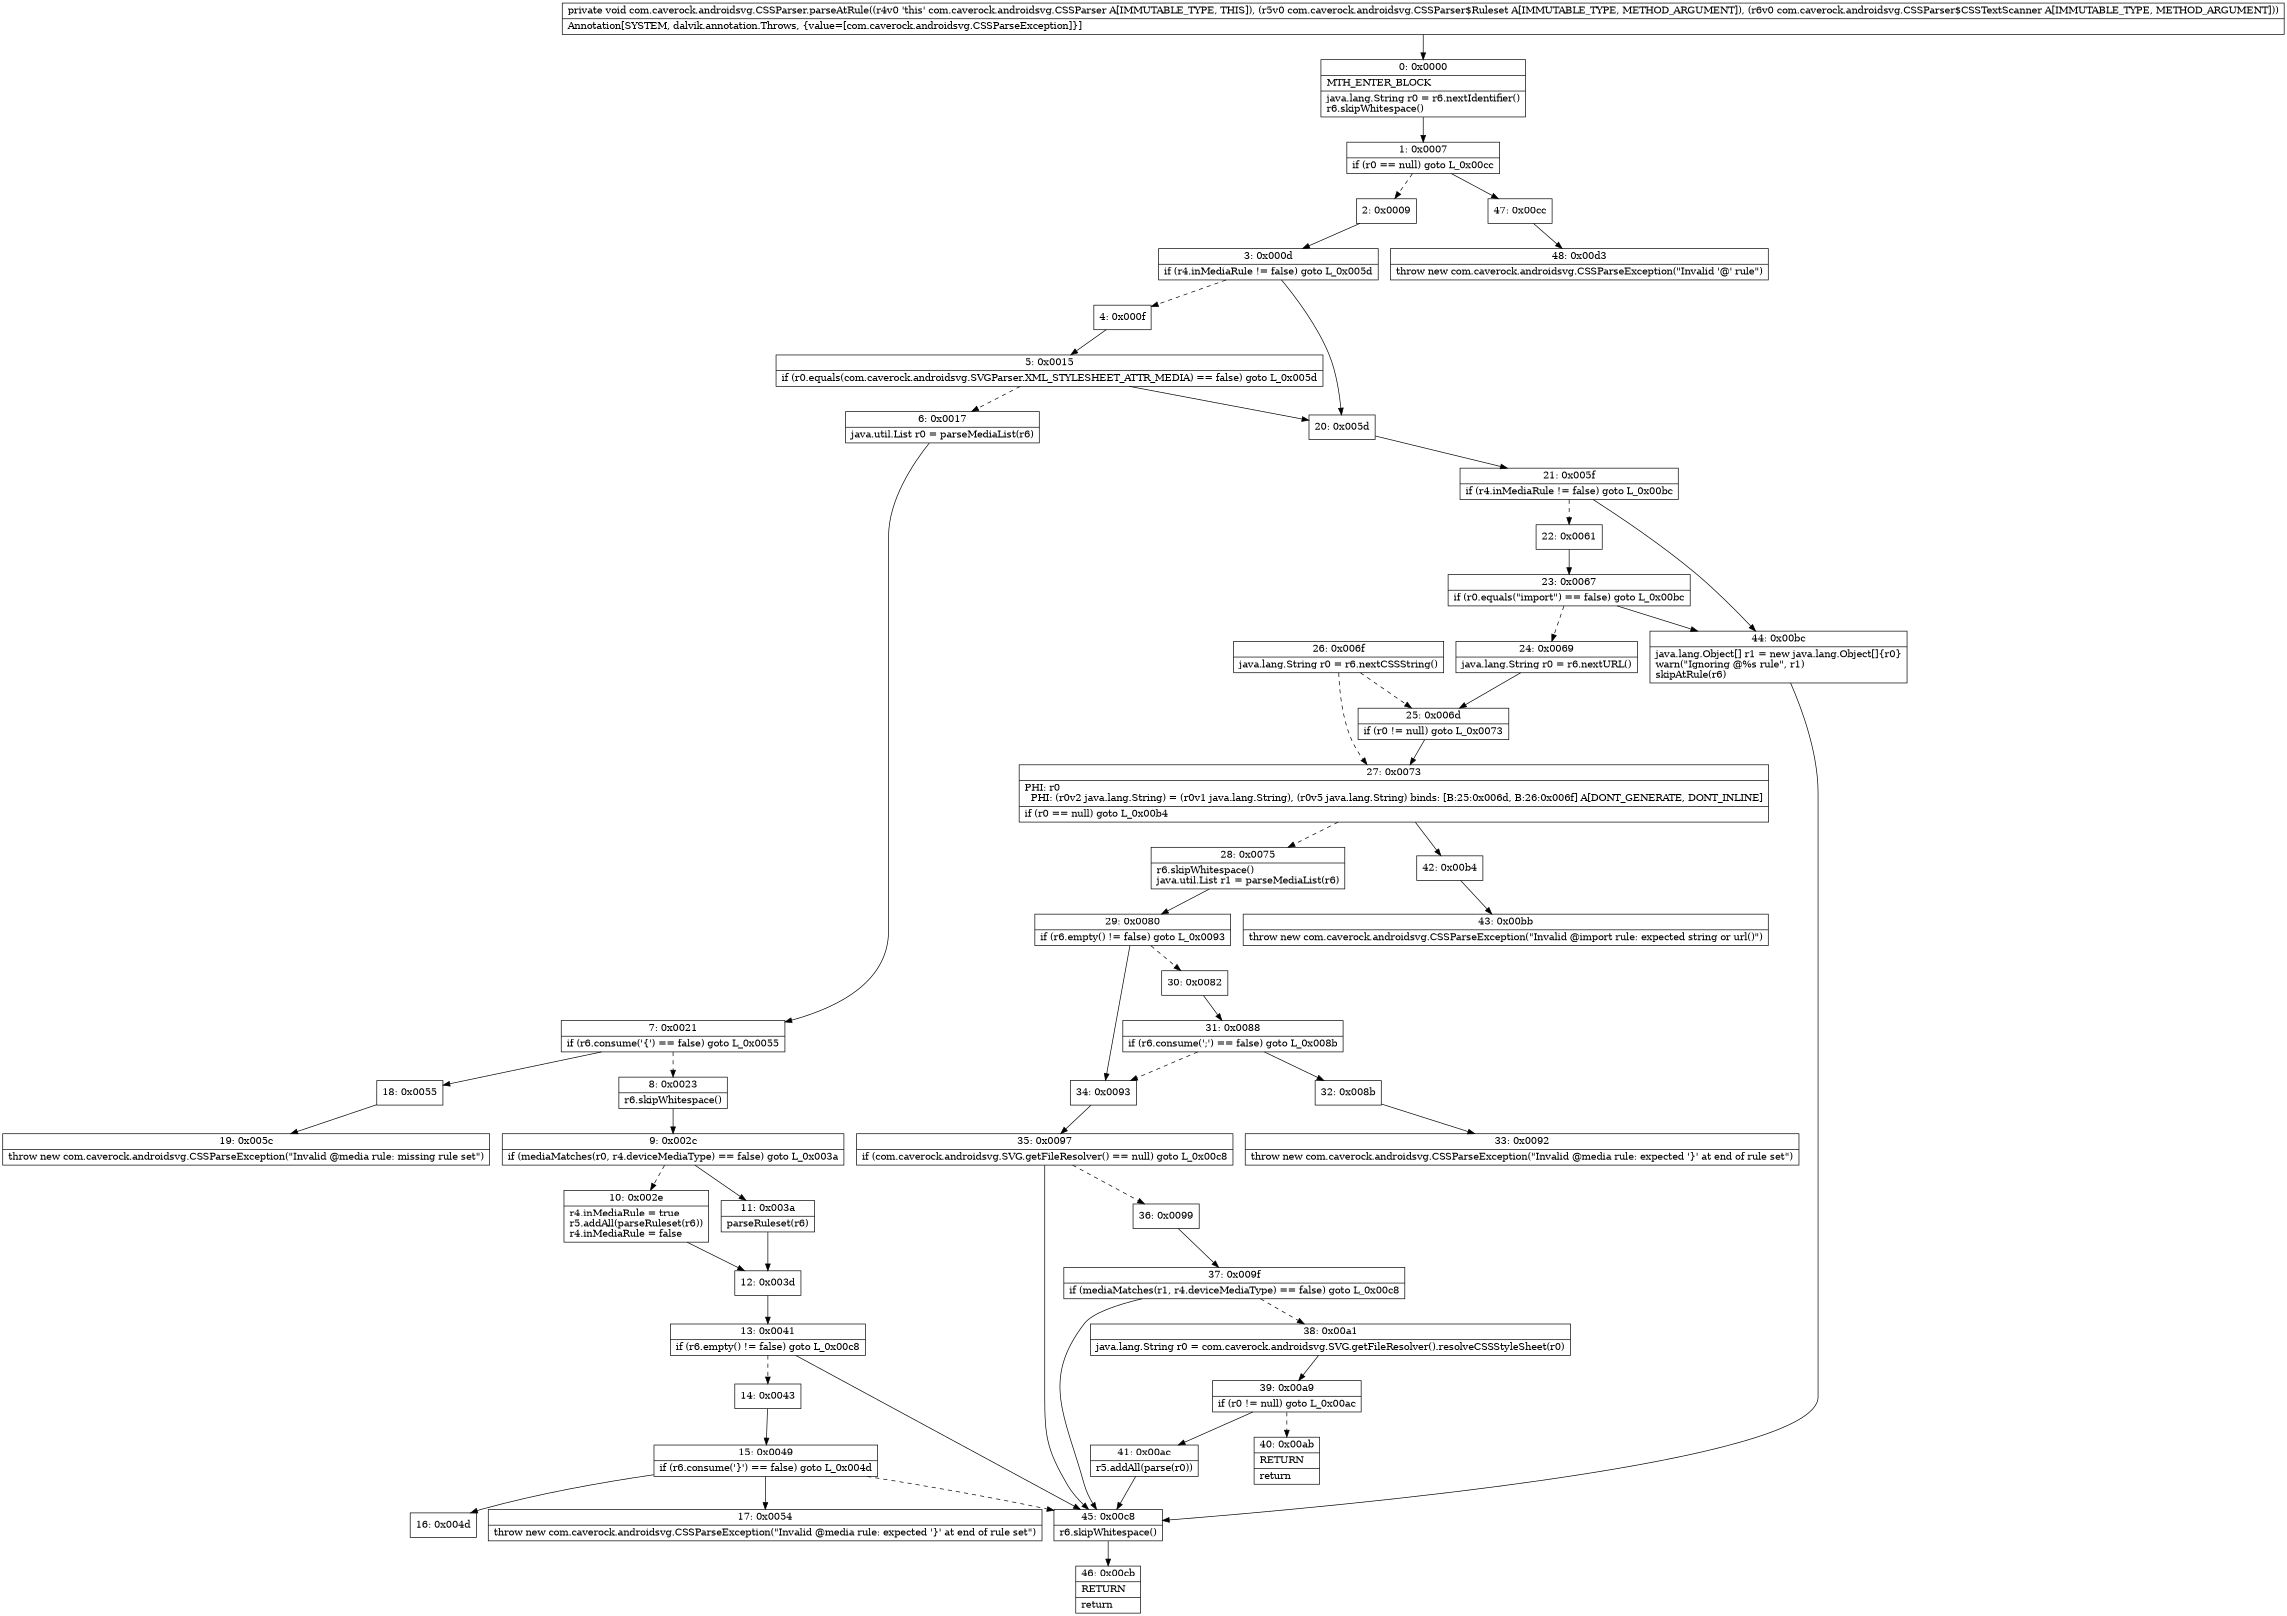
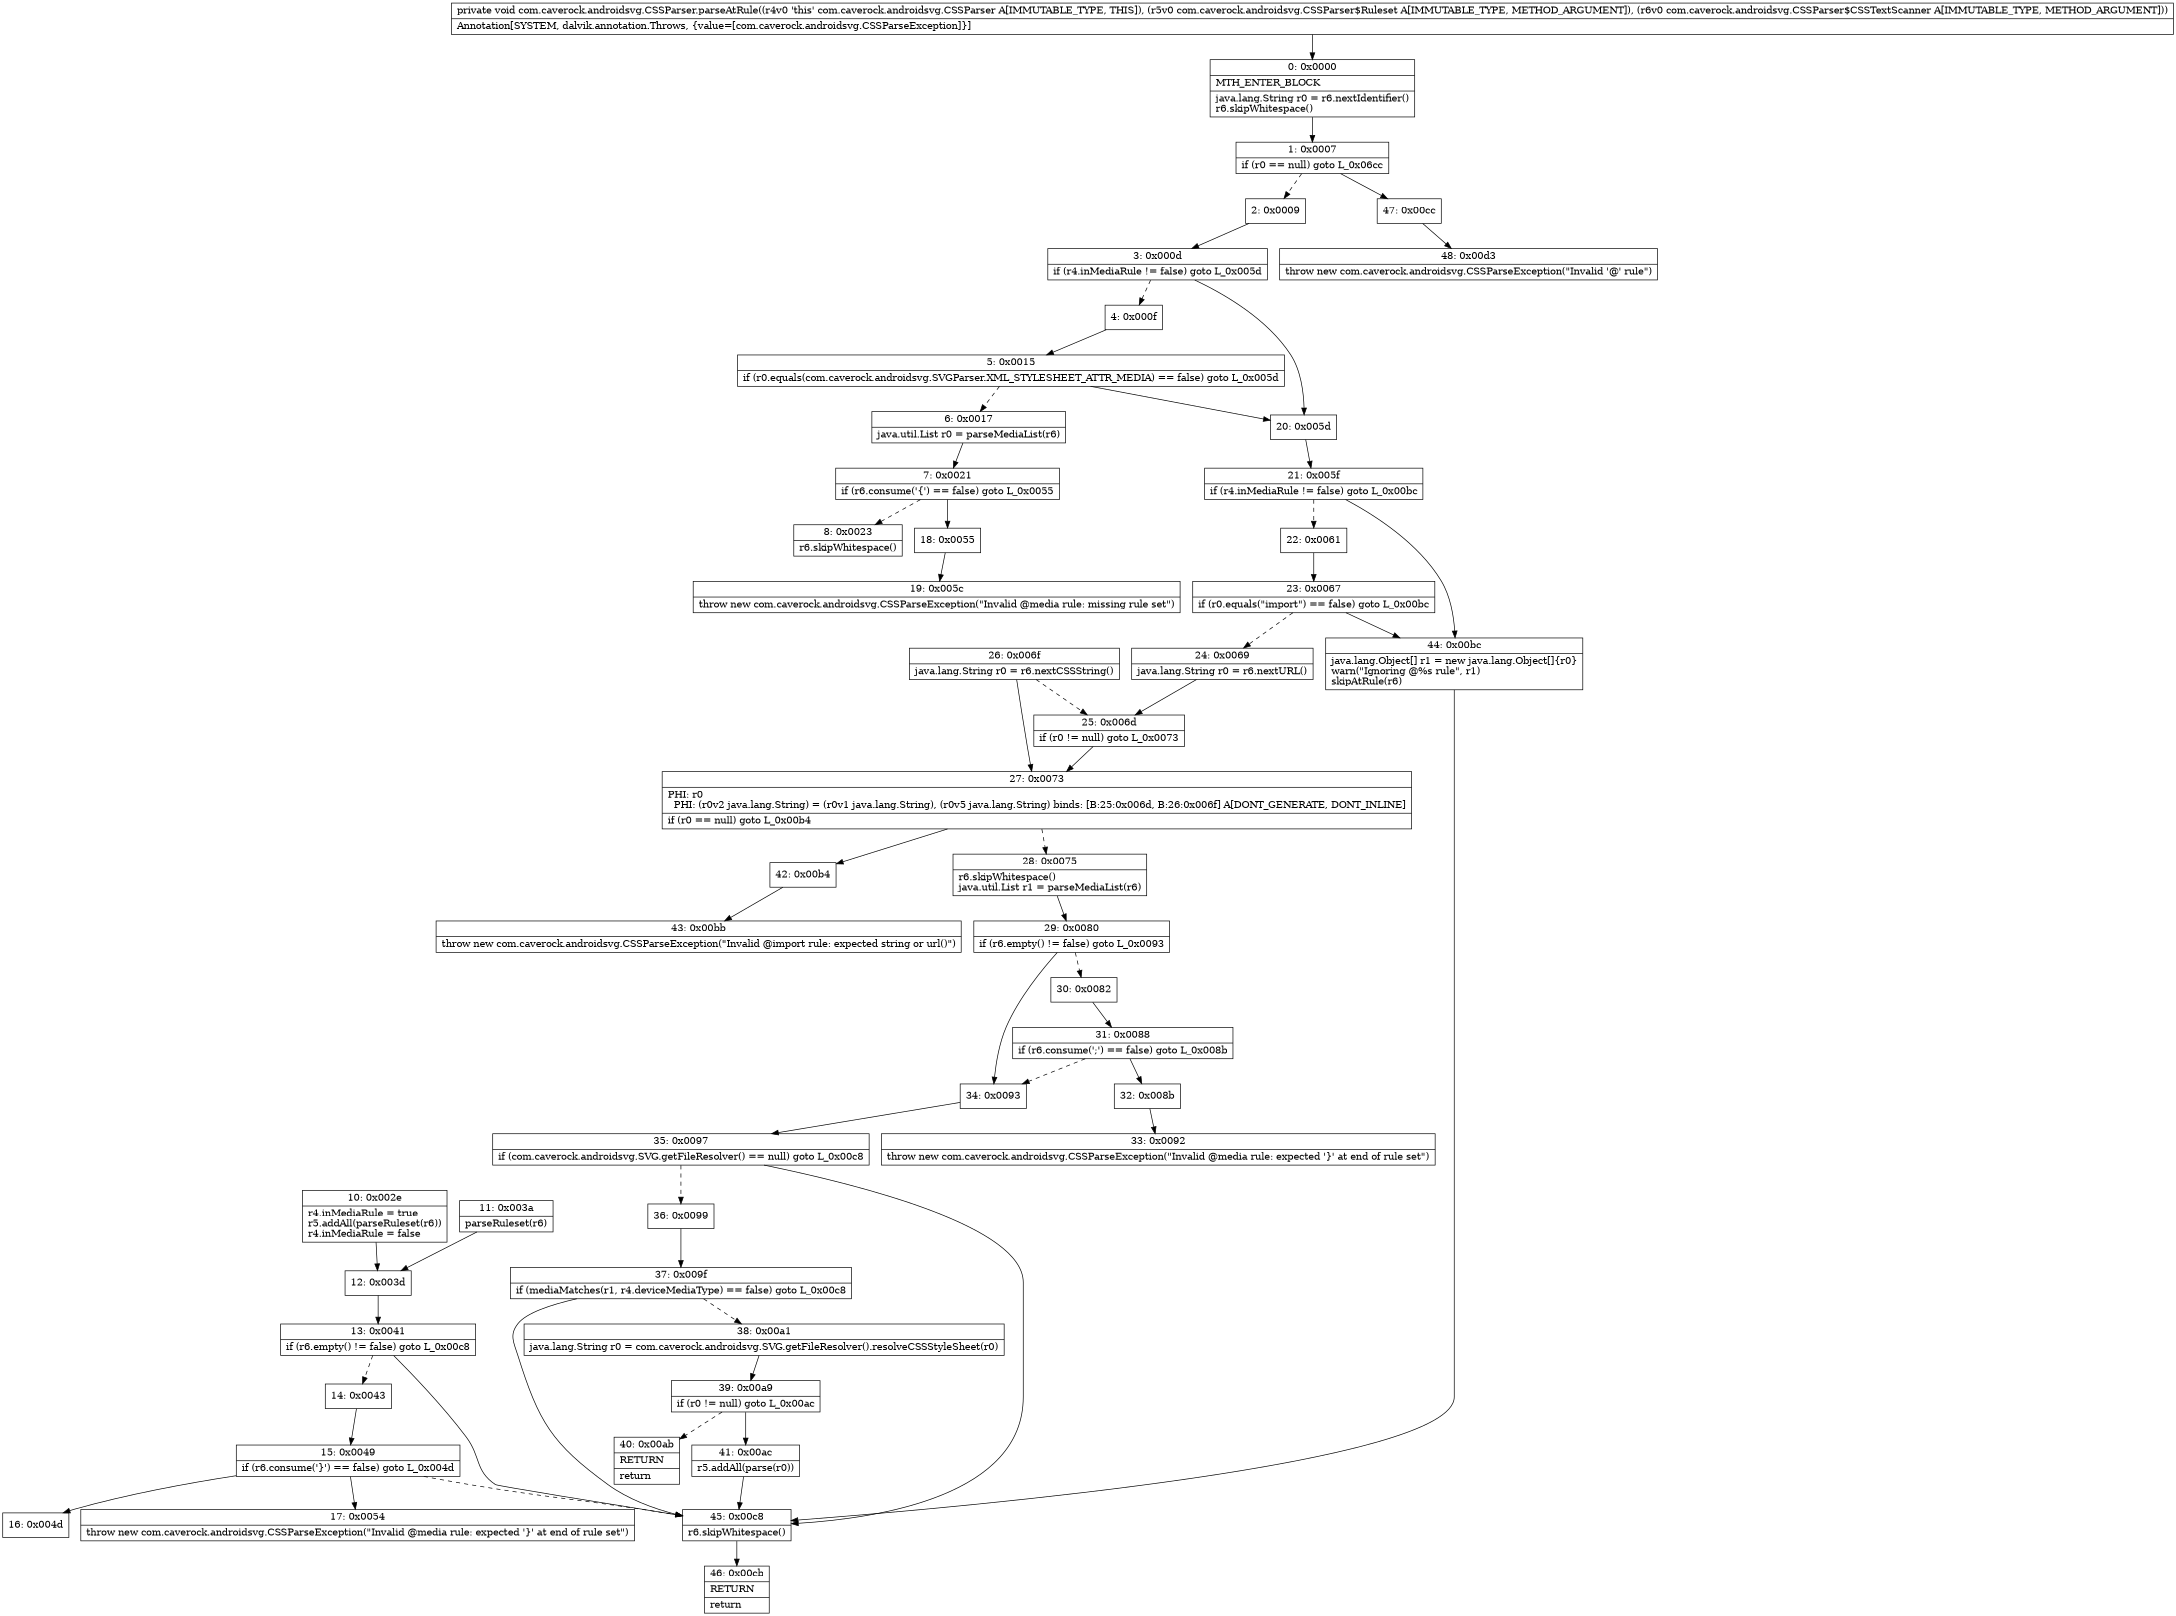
(1423, 165) -> (1312, 165)
(1344, 718) -> (1023, 722)
(673, 1149) -> none
